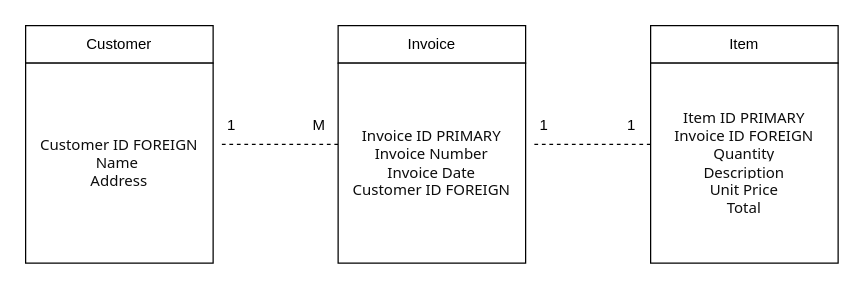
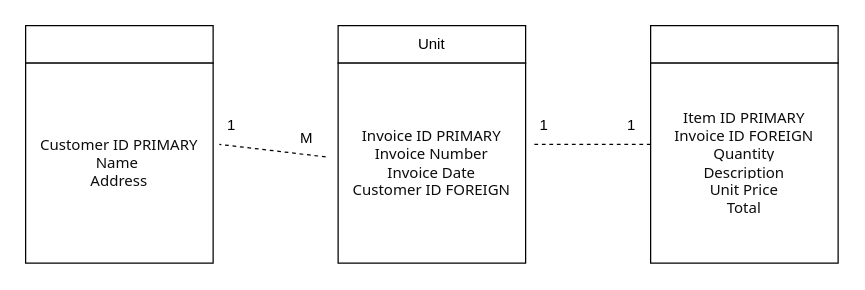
(119, 44) -> none
(432, 44) -> (432, 44)
(744, 44) -> none
(319, 126) -> (307, 138)
(119, 163) -> (119, 163)
